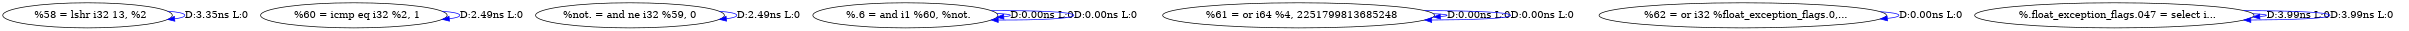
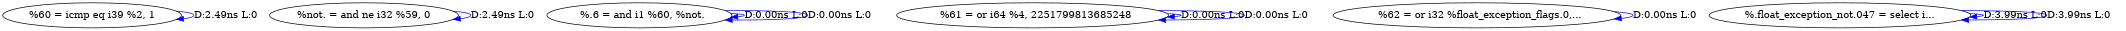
(88, 15) -> none
(354, 15) -> (92, 15)
(2114, 15) -> (1840, 15)
